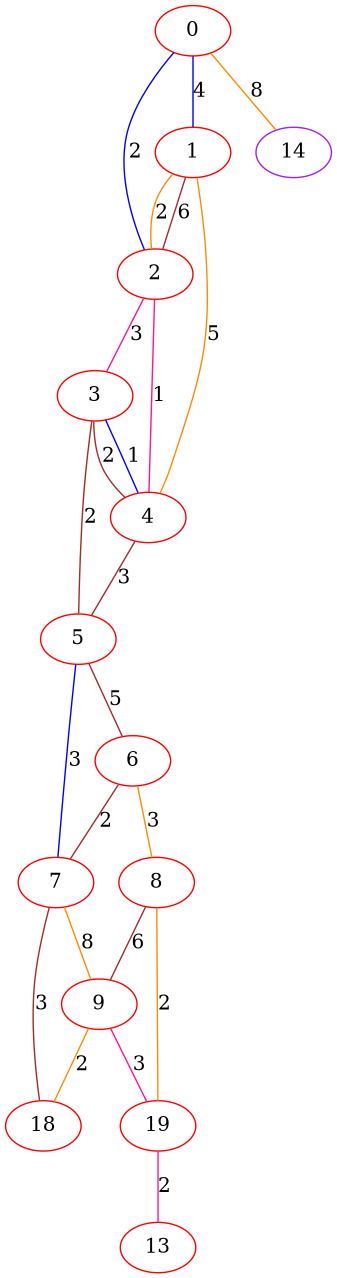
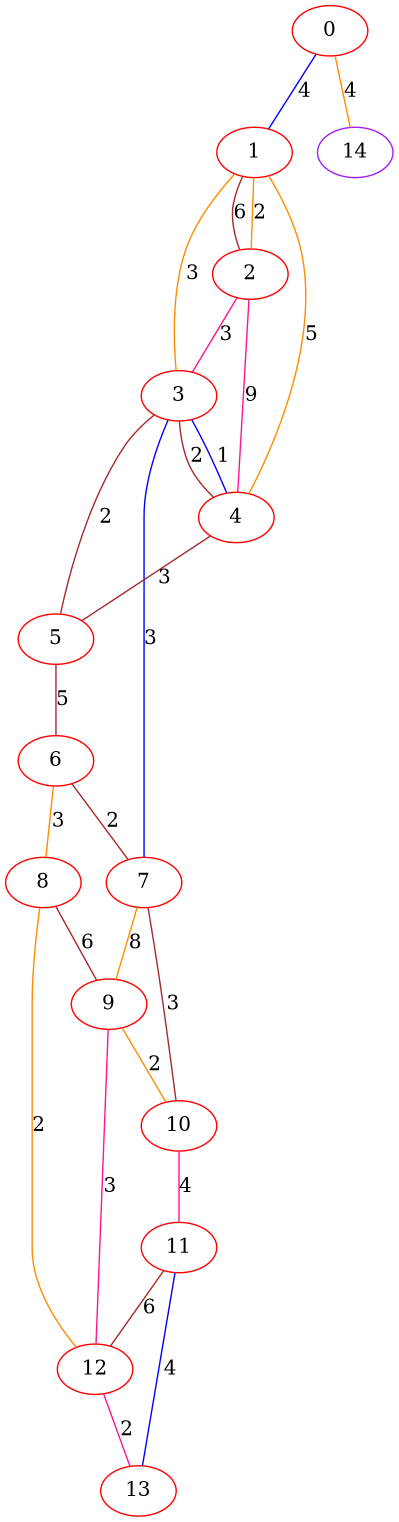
(257, 92) -> (351, 92)
(125, 146) -> none
none -> (181, 265)
(159, 396) -> (252, 396)
(66, 761) -> (144, 637)
(43, 1126) -> (179, 1126)
(158, 1126) -> (95, 1369)
none -> (179, 1248)
